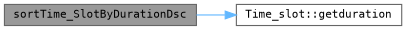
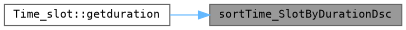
(211, 15) -> (184, 15)
